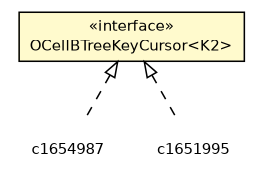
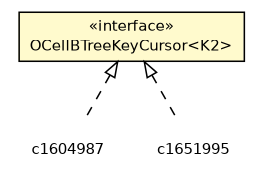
(68, 150) -> (68, 150)
